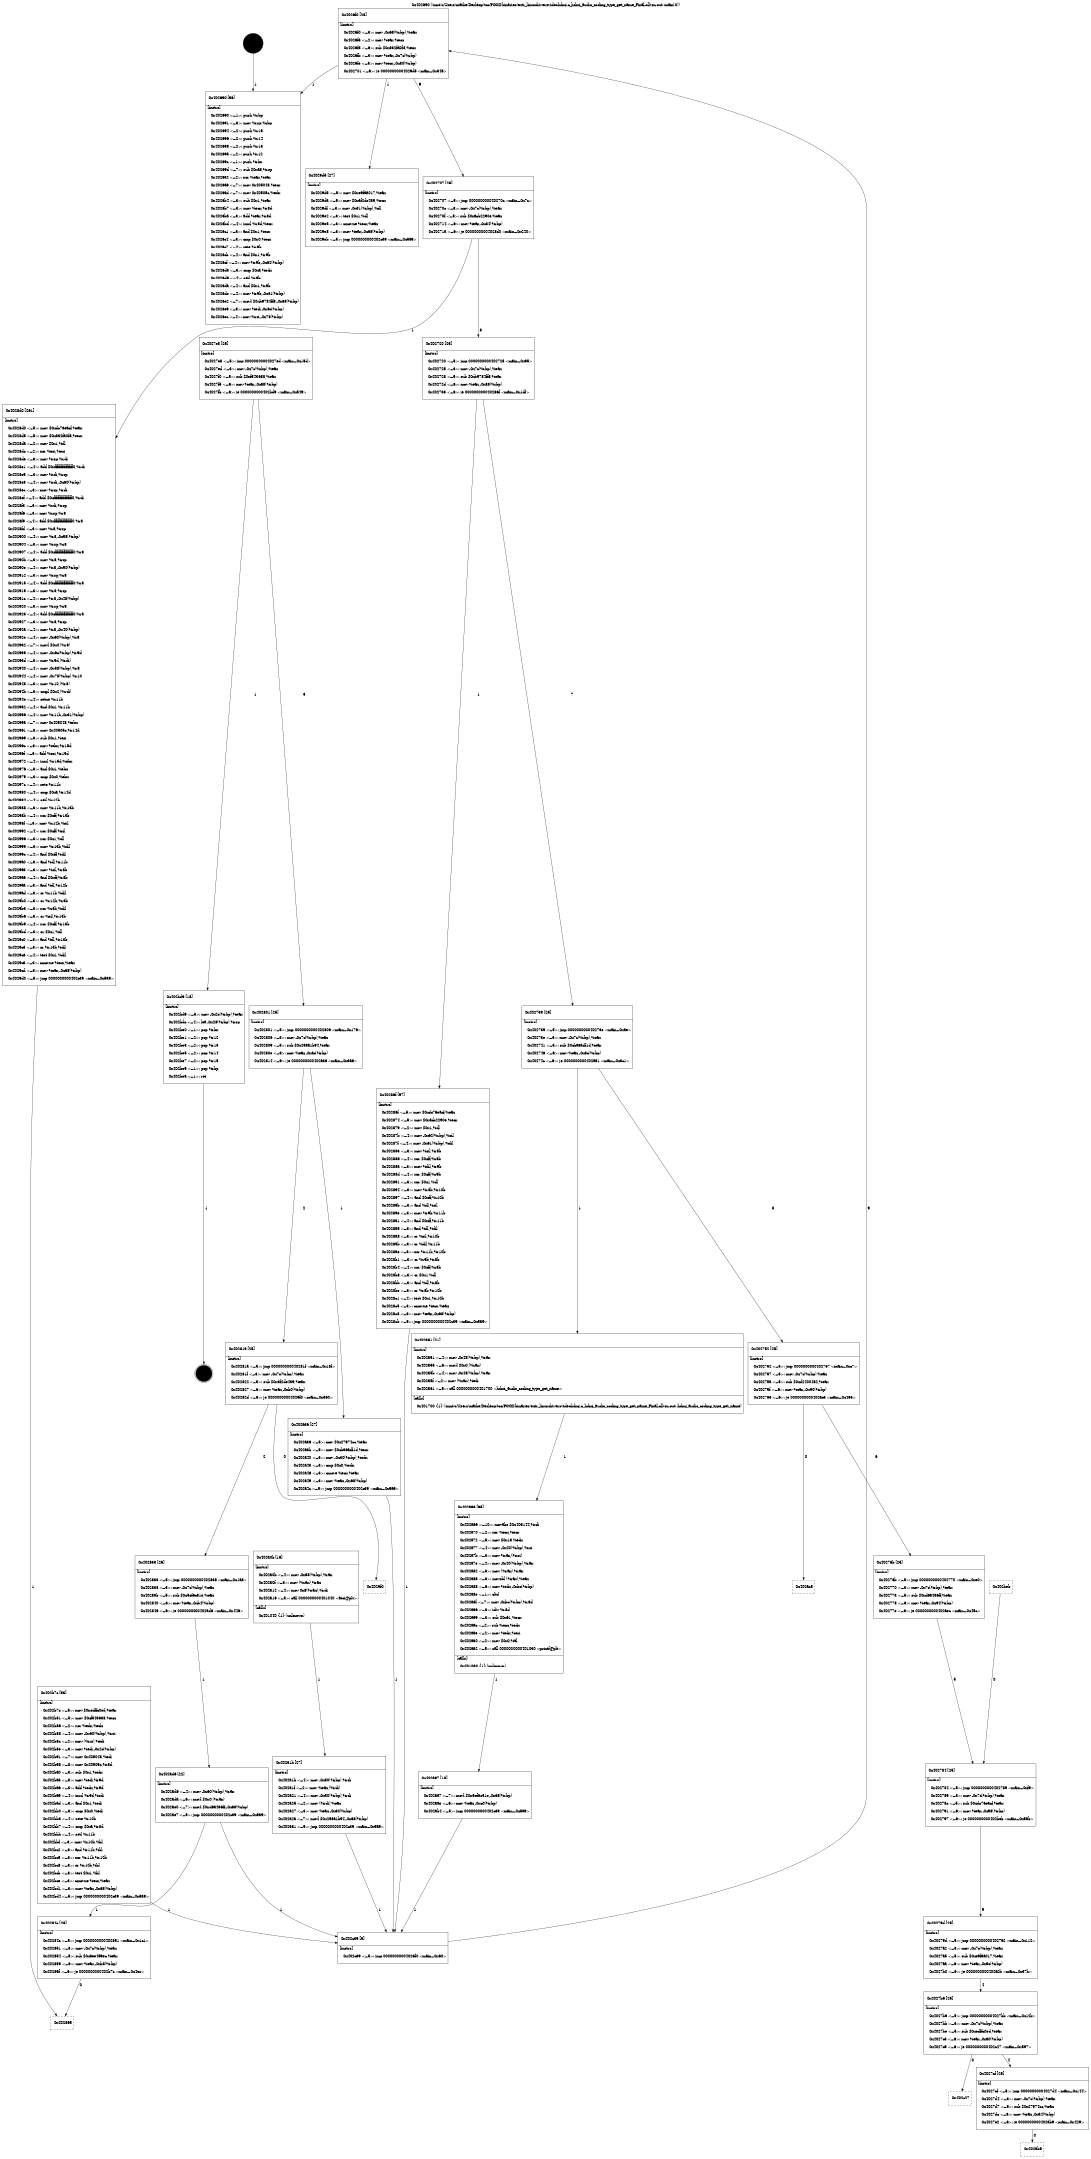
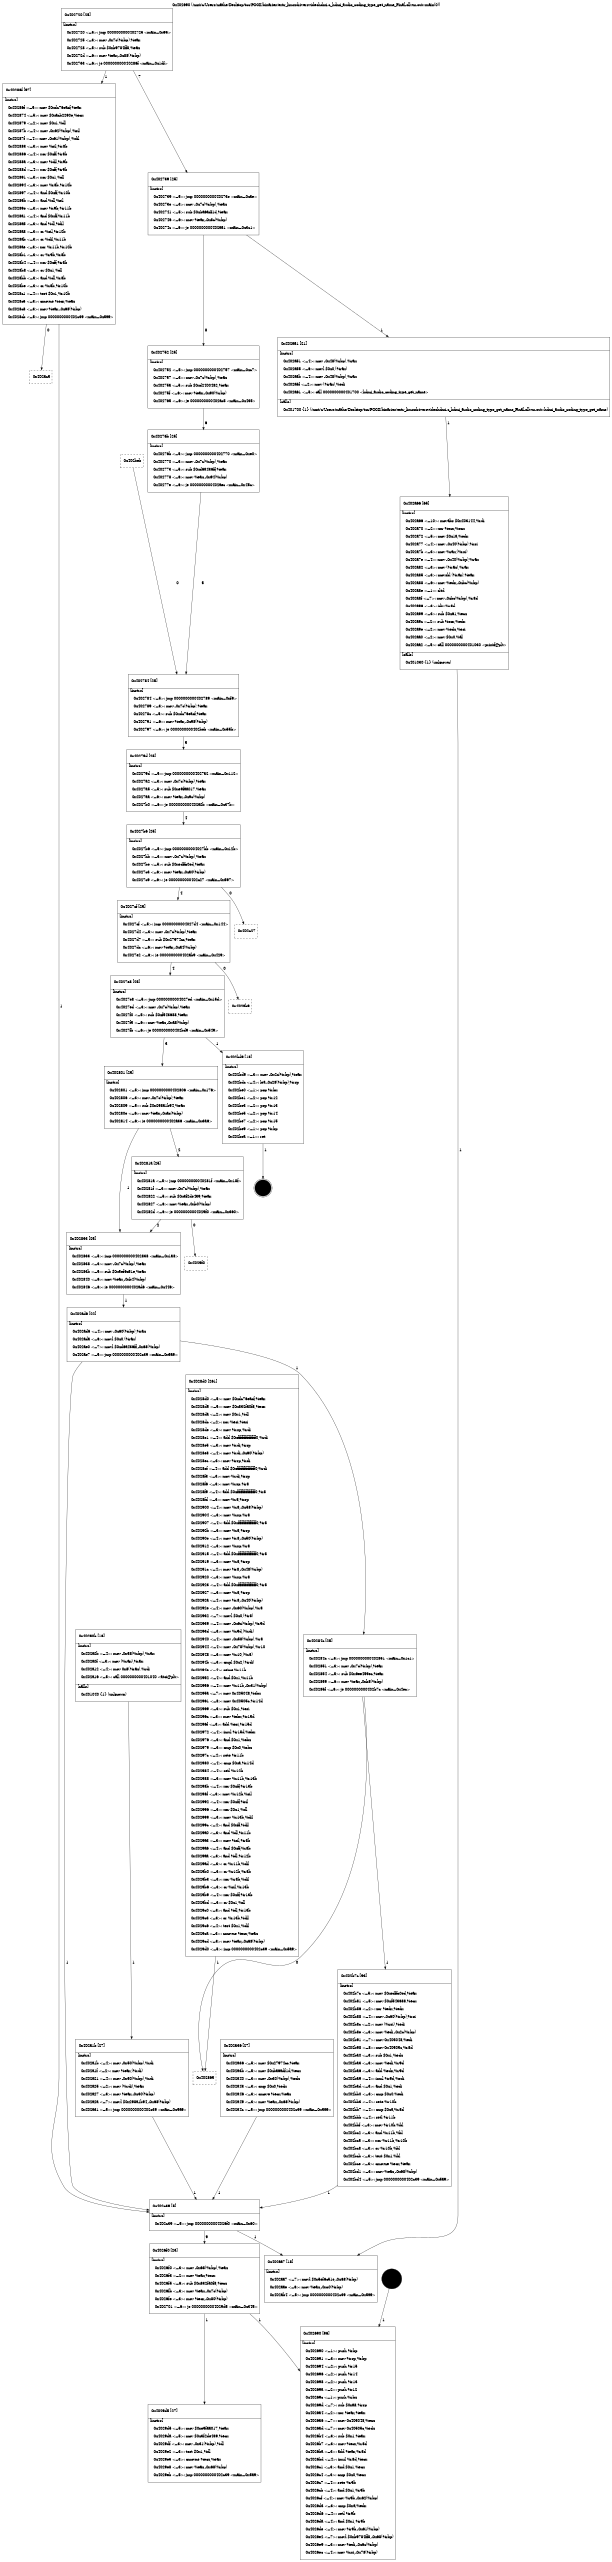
(478, 208) -> none
none -> (171, 968)
(331, 1241) -> (122, 1177)
(804, 1491) -> (44, 346)
none -> (374, 1832)
(432, 1874) -> (259, 2242)
